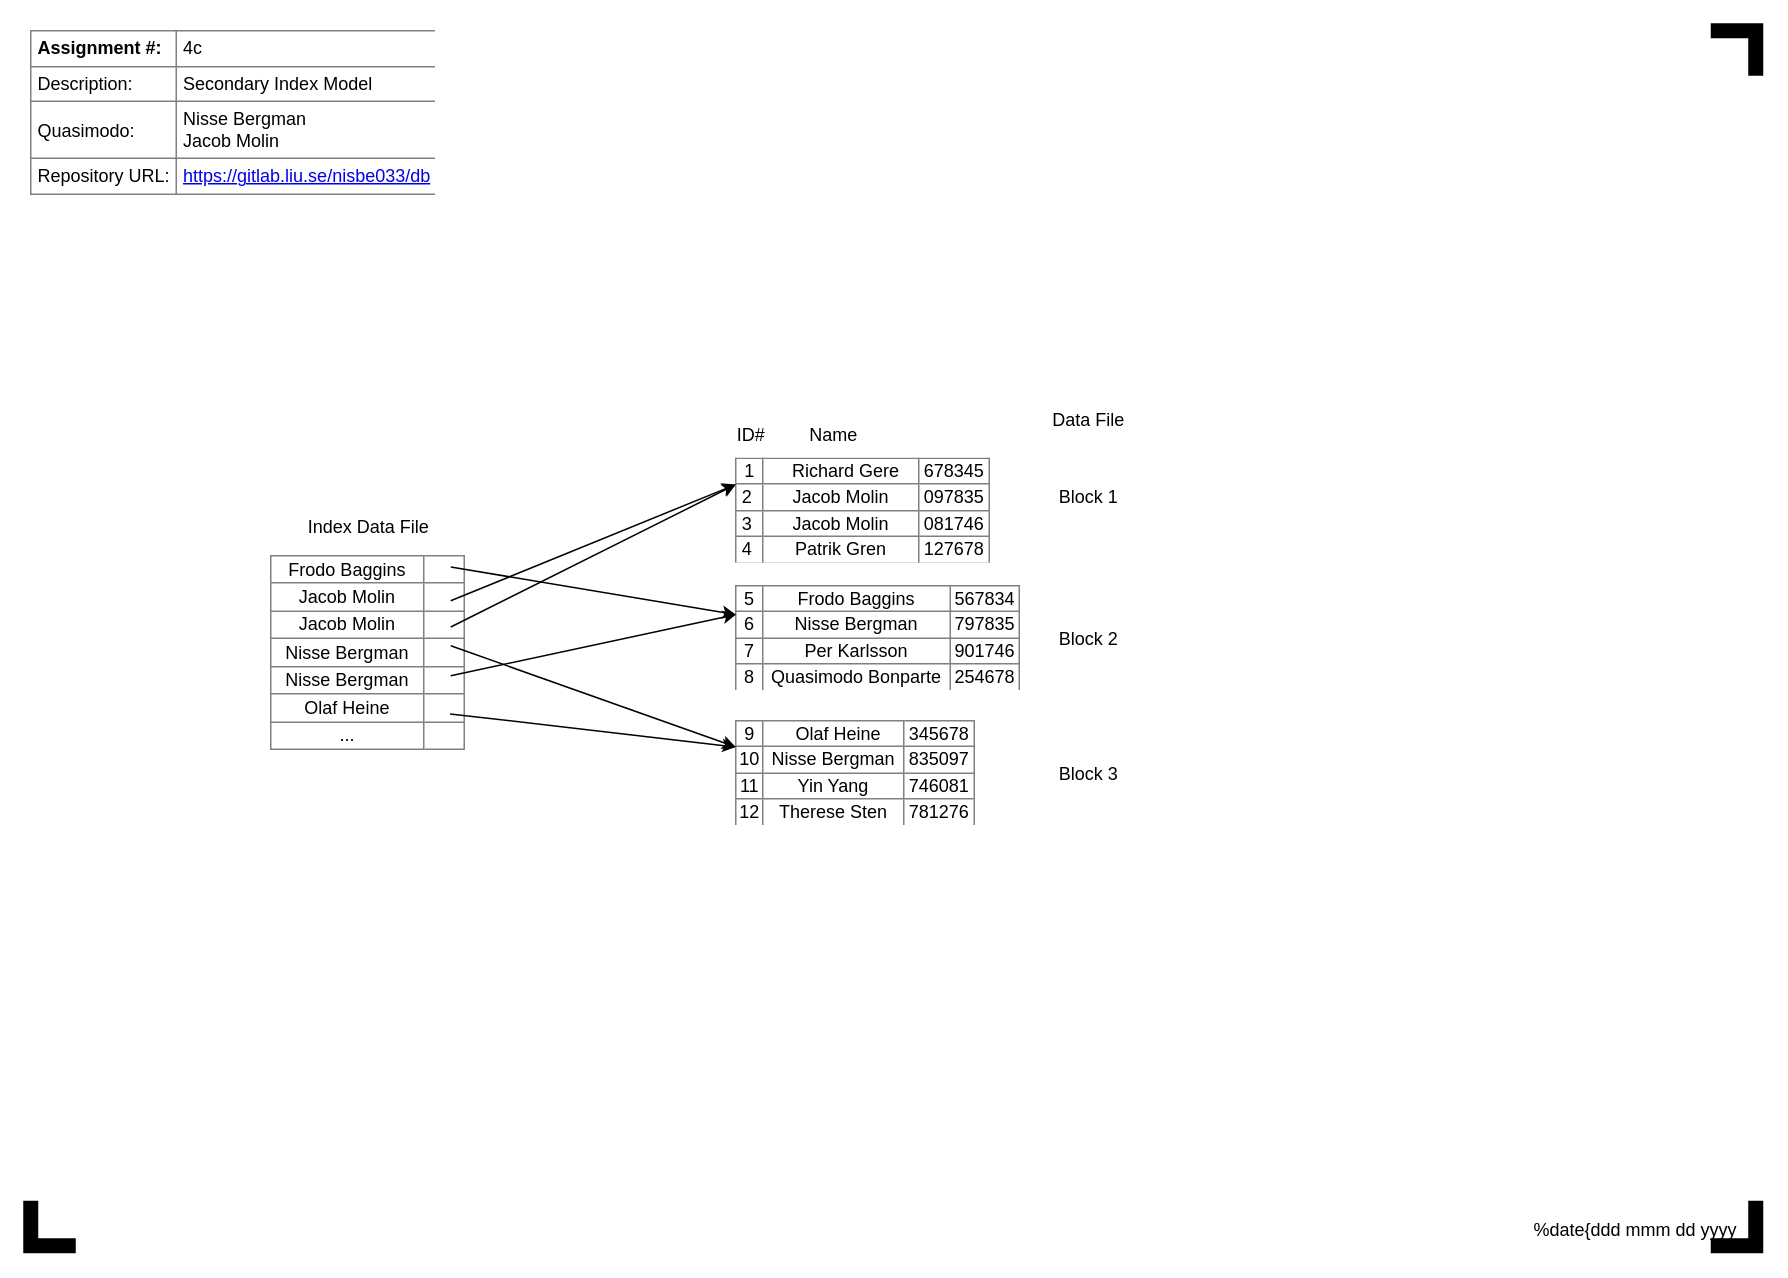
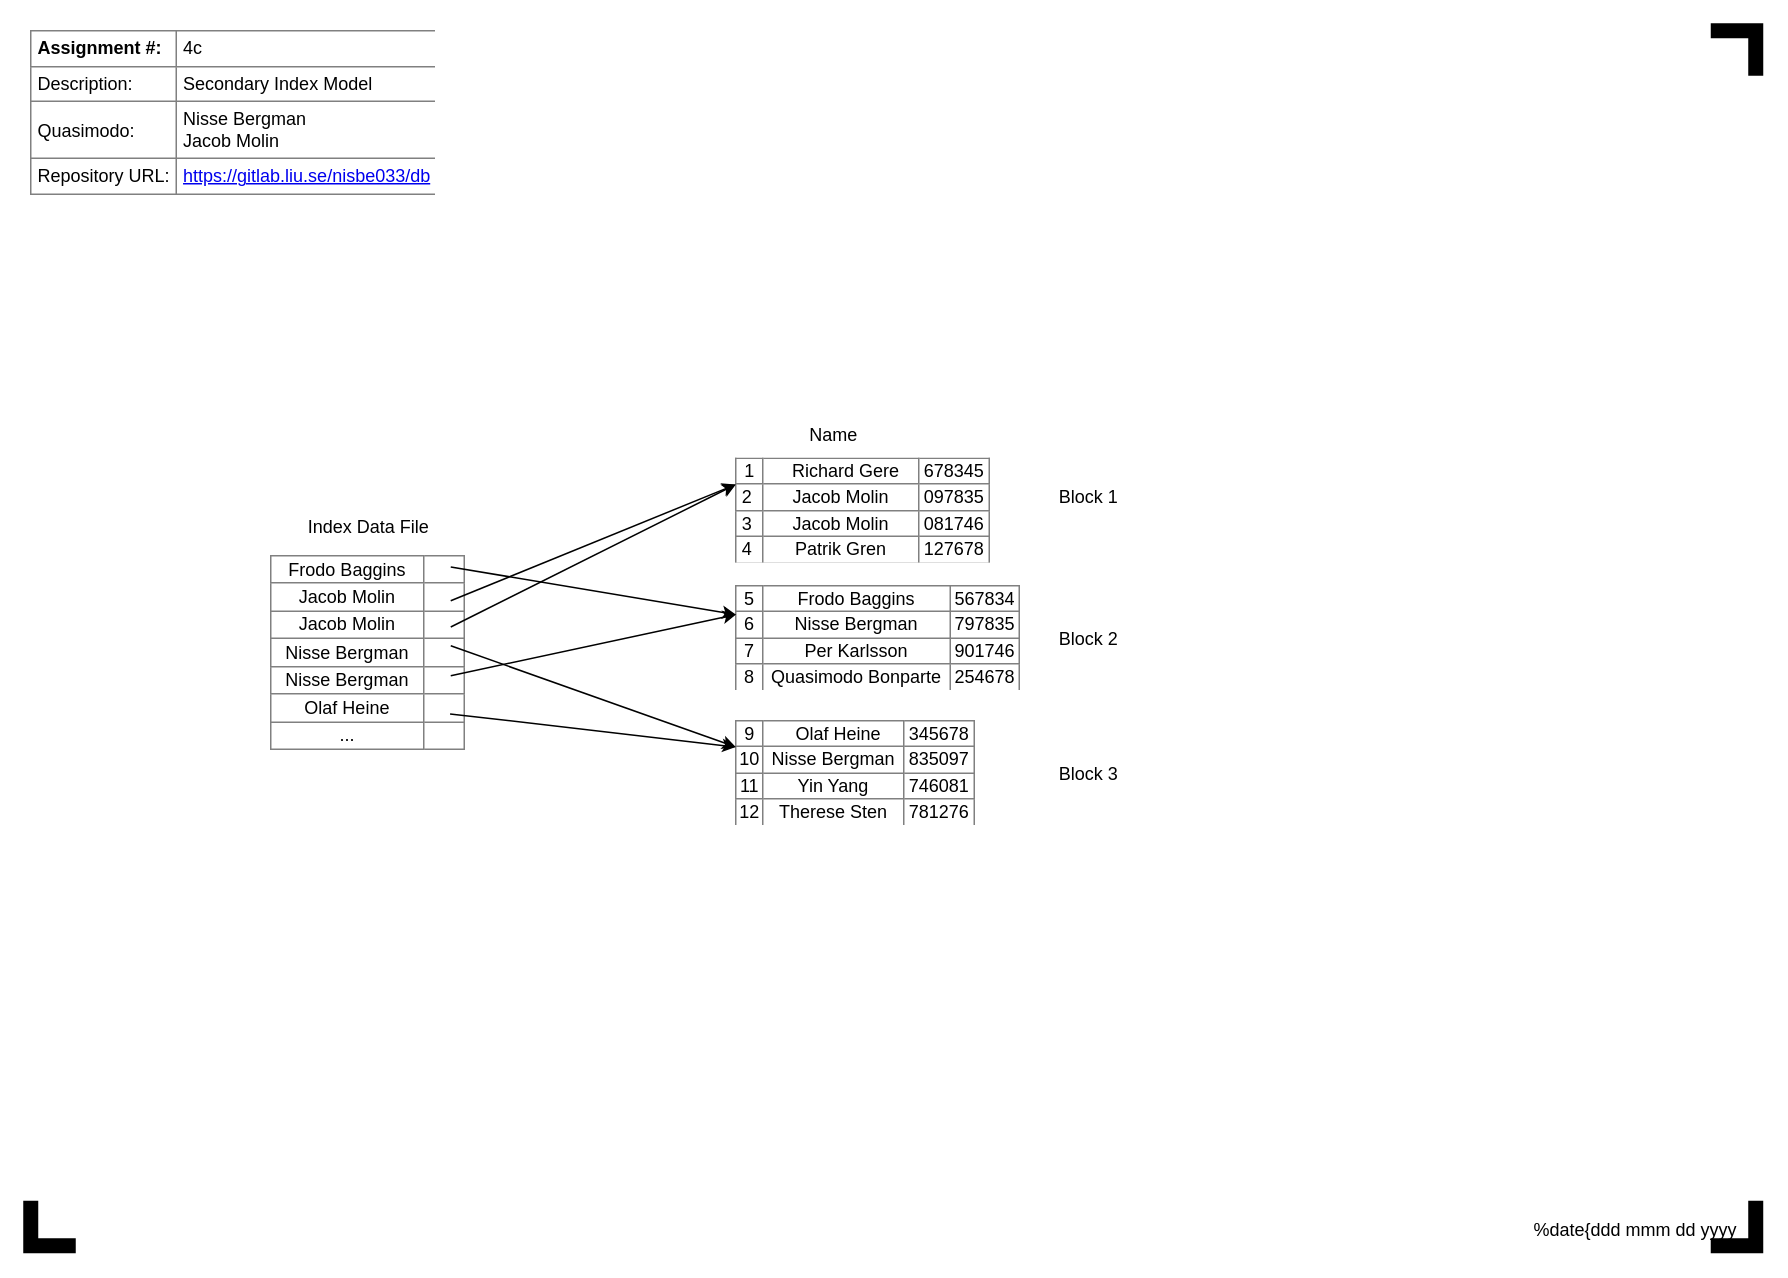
(1088, 421) -> none
(751, 436) -> none
